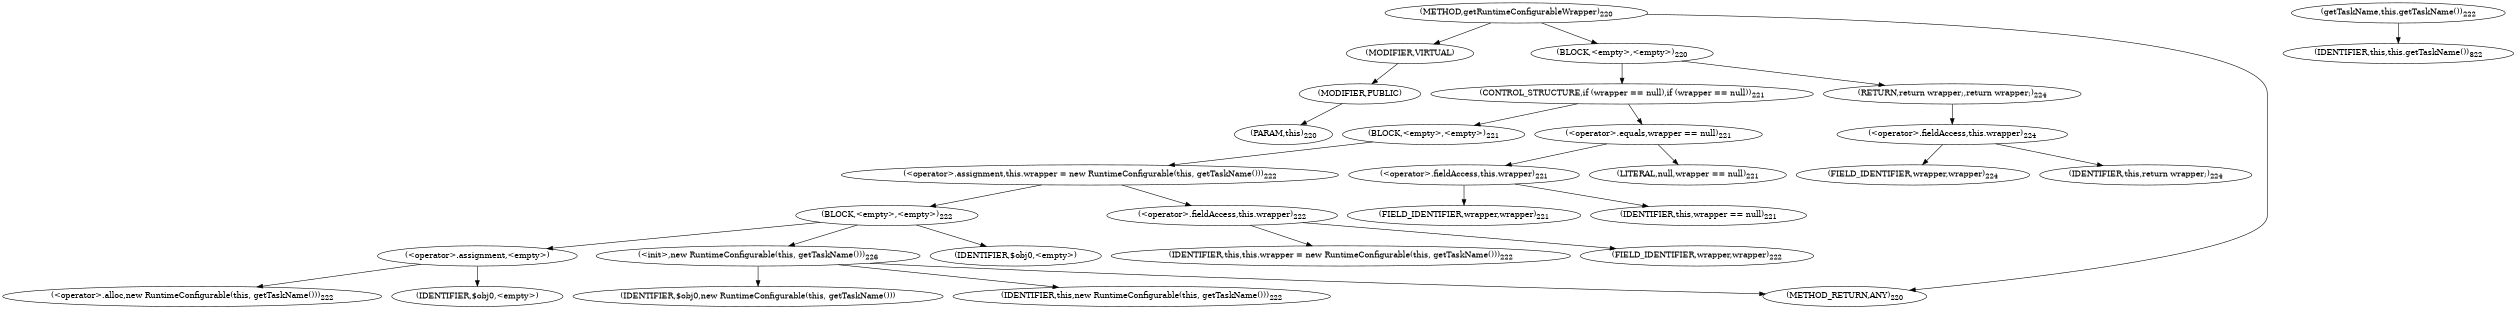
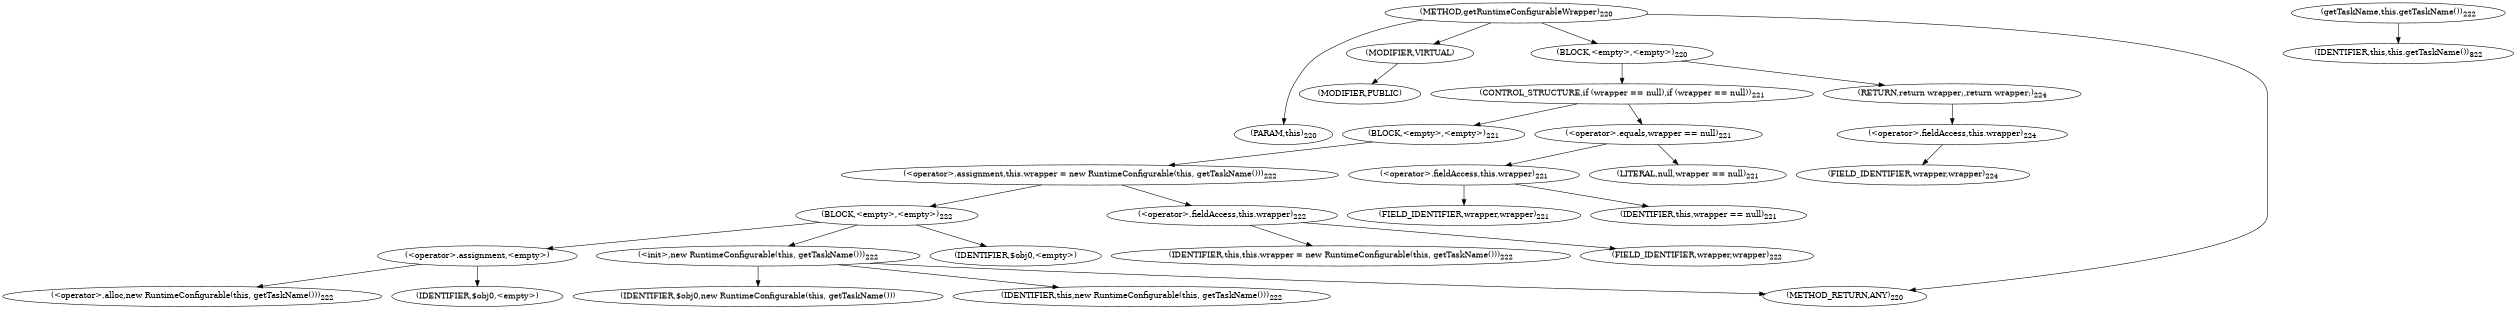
(1324, 113) -> (1334, 47)
(2146, 175) -> none
(872, 255) -> (872, 255)
